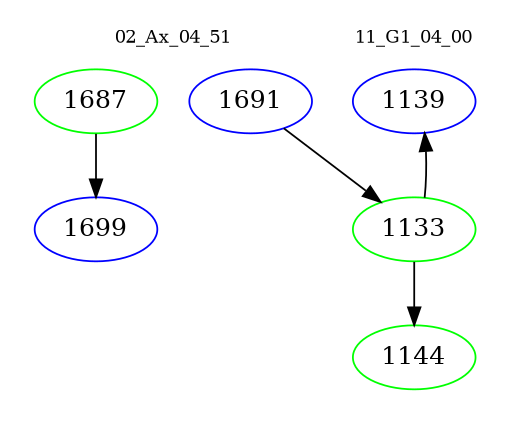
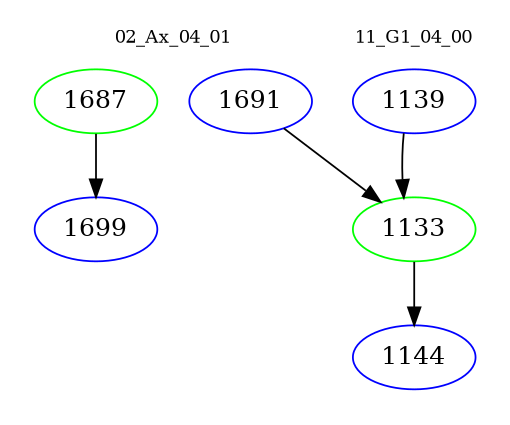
(173, 38) -> (173, 38)
(426, 175) -> (402, 156)
(414, 357) -> (414, 357)
